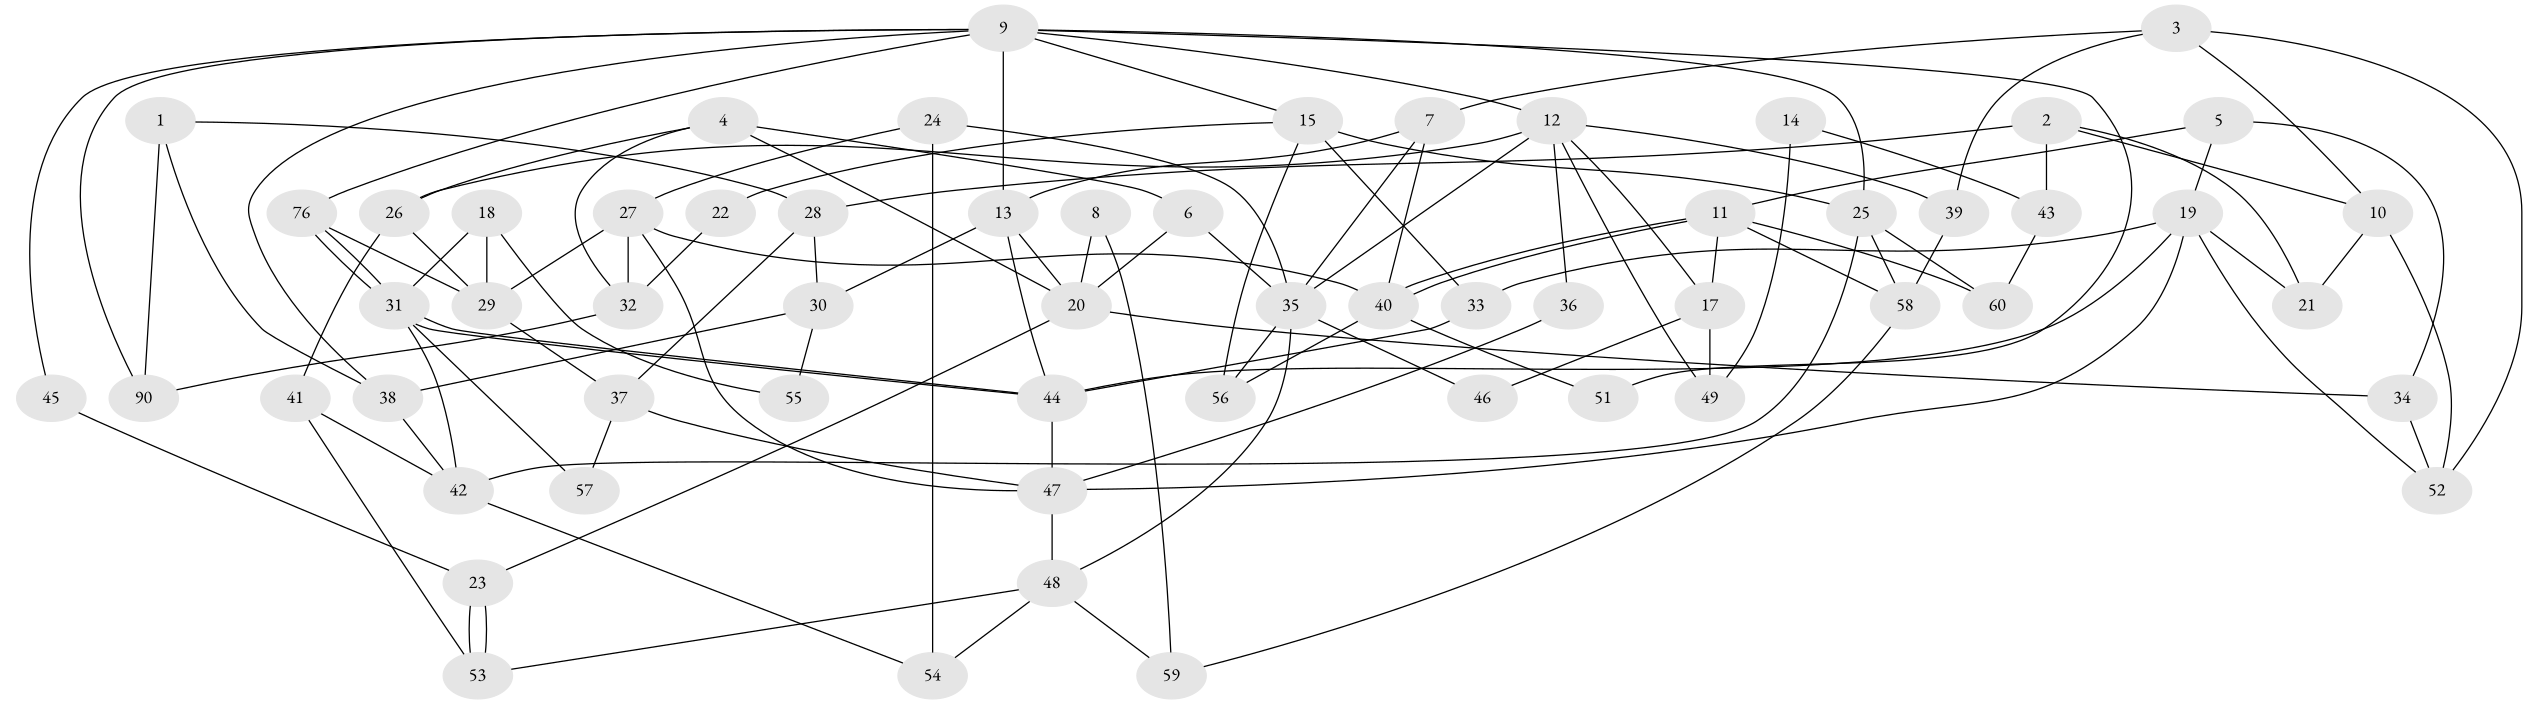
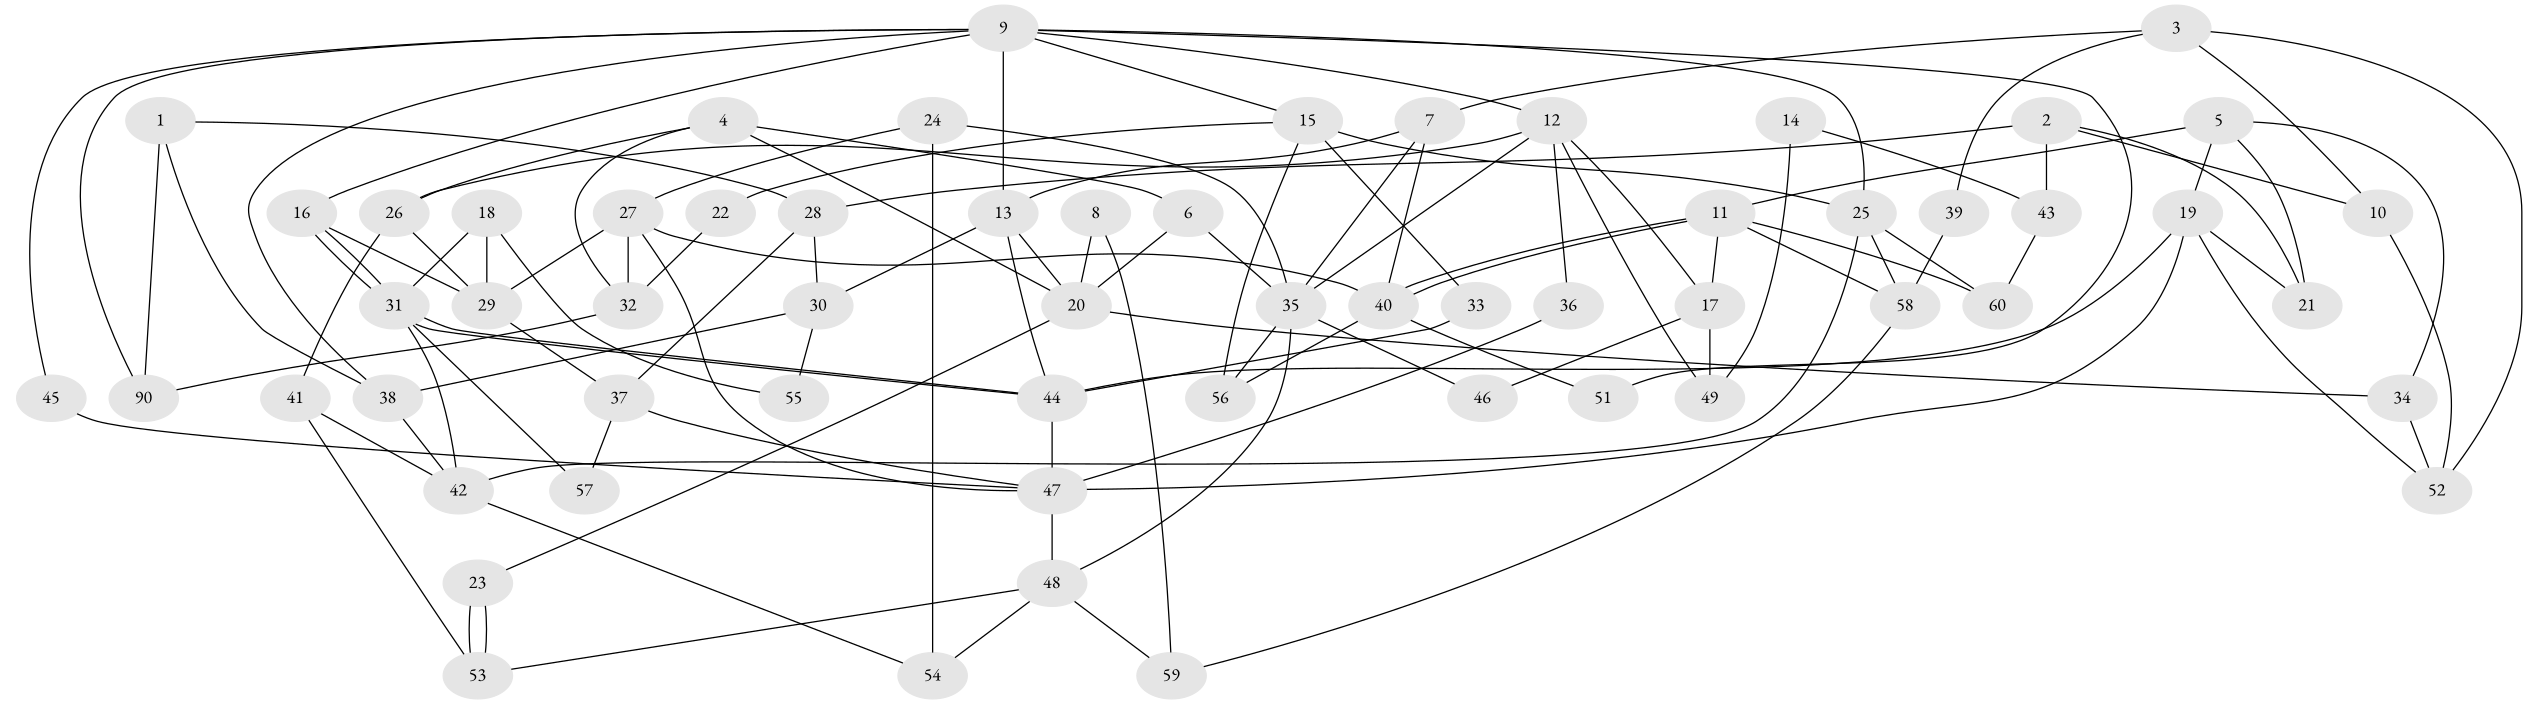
(1776, 156) -> none
(302, 213) -> (302, 213)
(1812, 250) -> none
(2343, 260) -> (2283, 205)
(263, 493) -> (522, 460)
